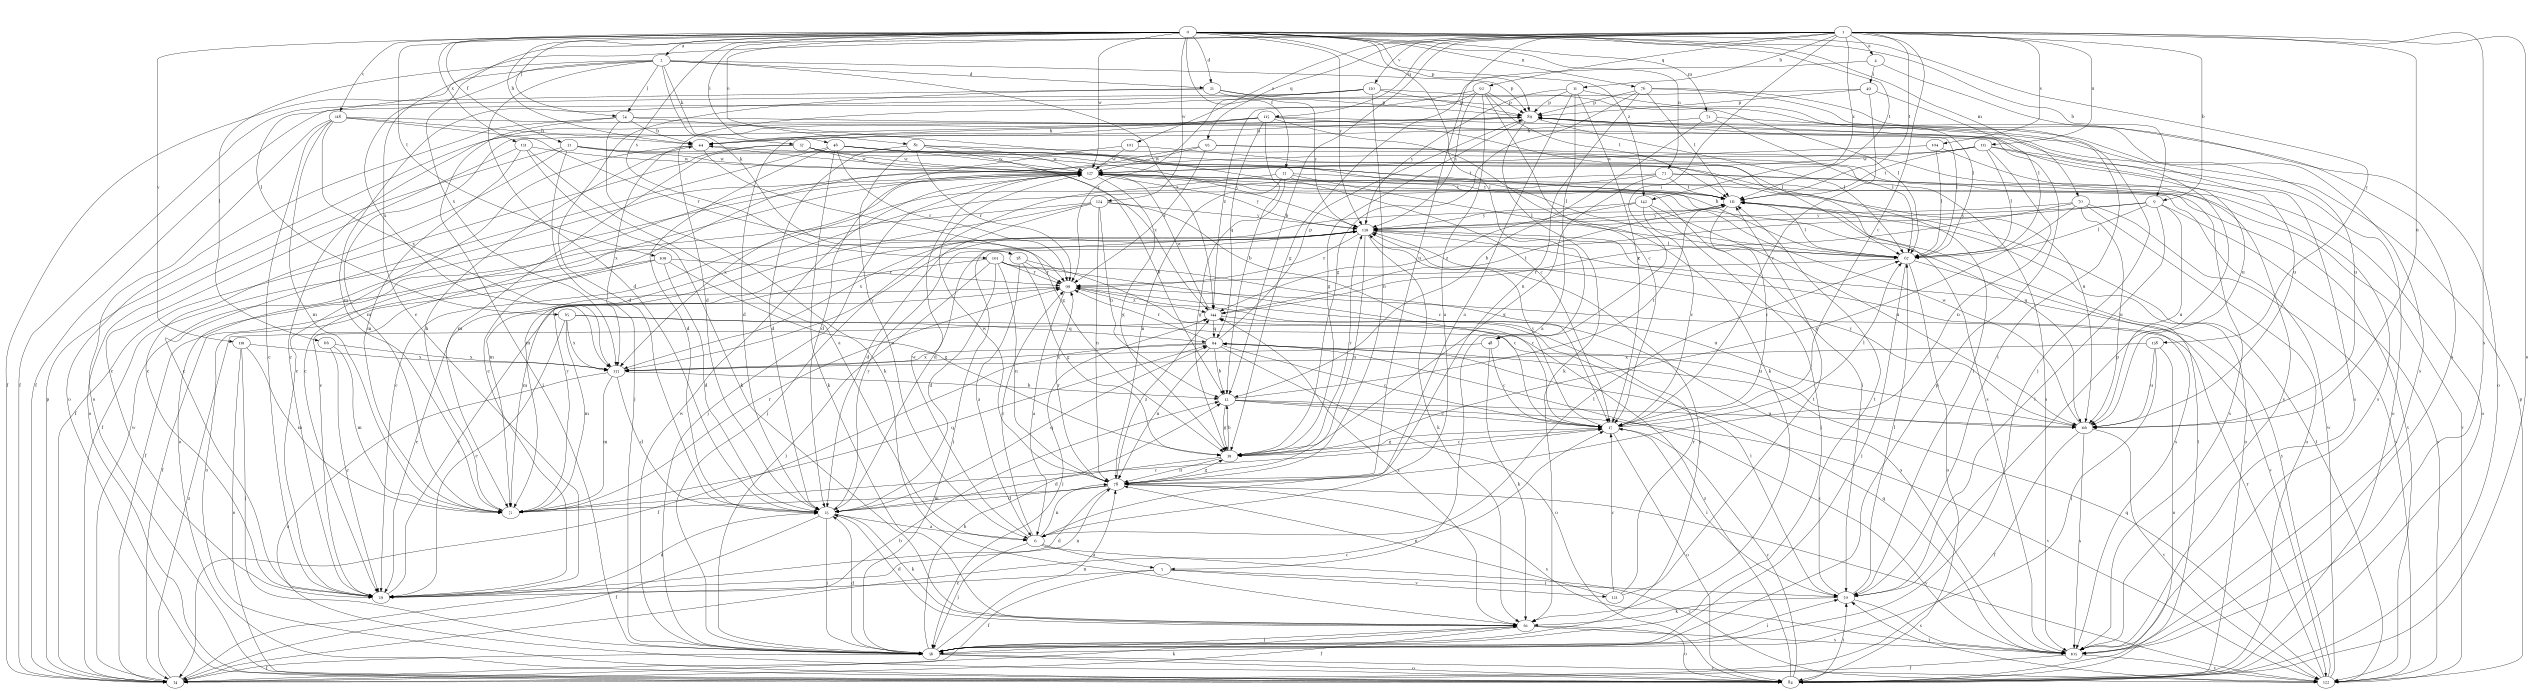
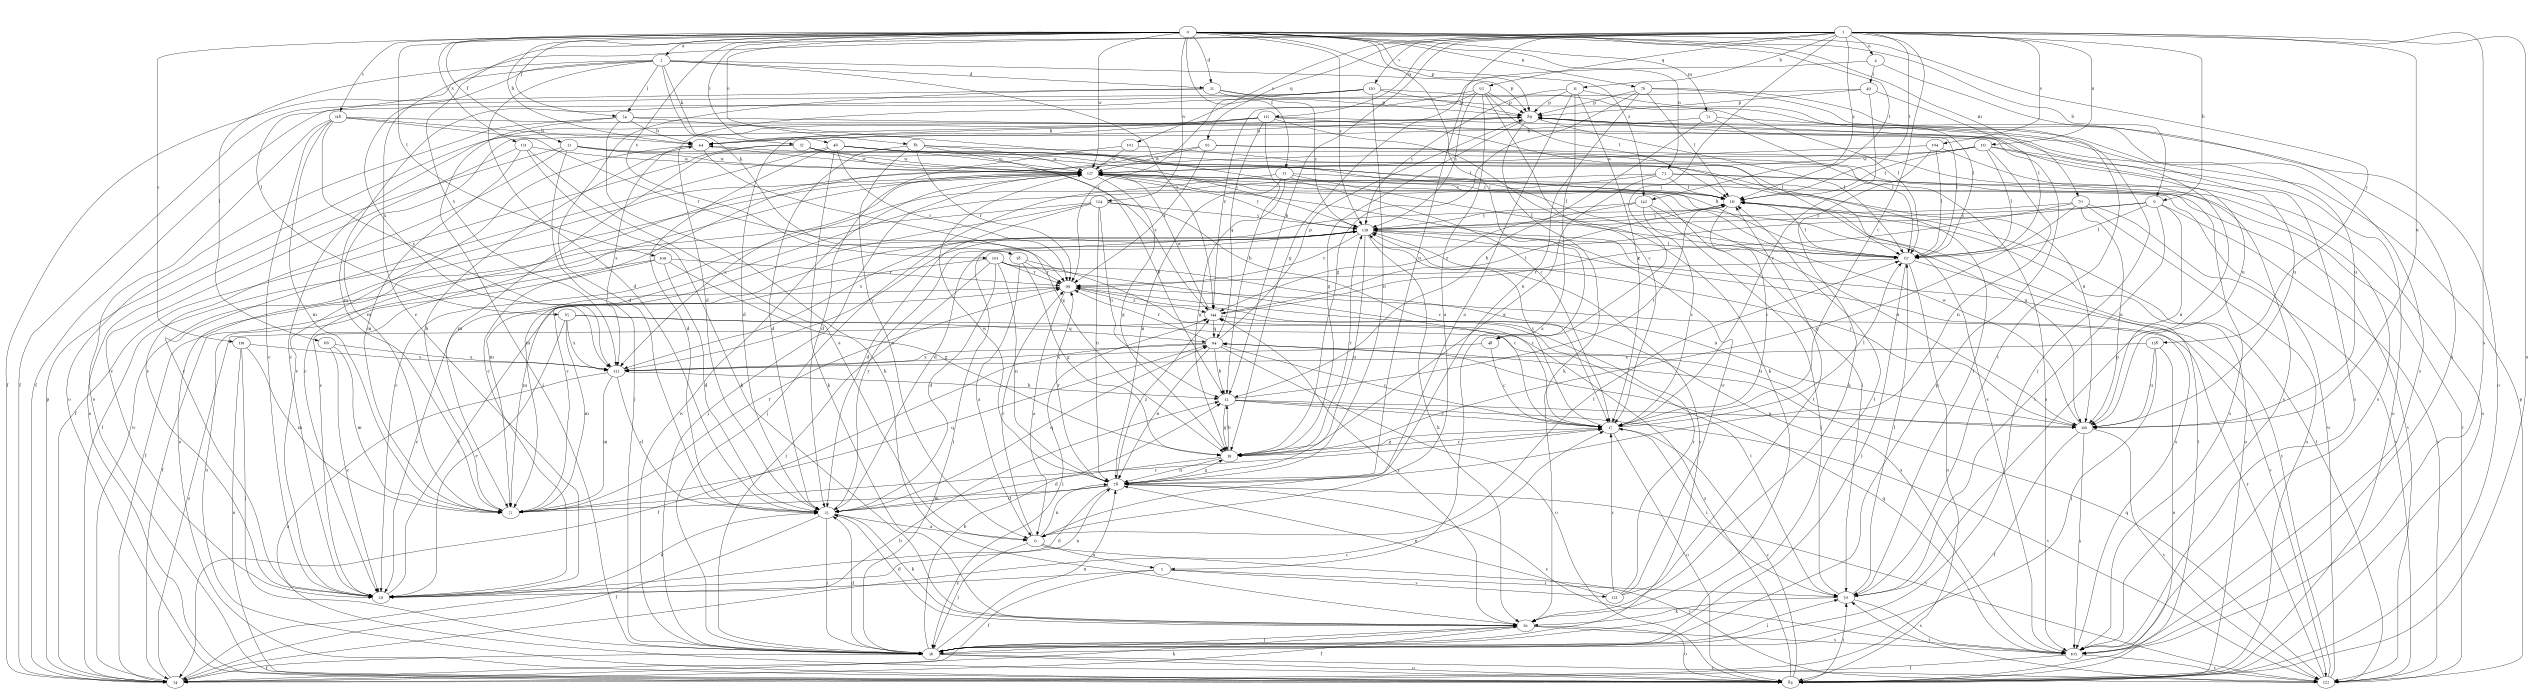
(914, 353) -> (1594, 254)
(1714, 448) -> none
(1513, 481) -> (1841, 404)
